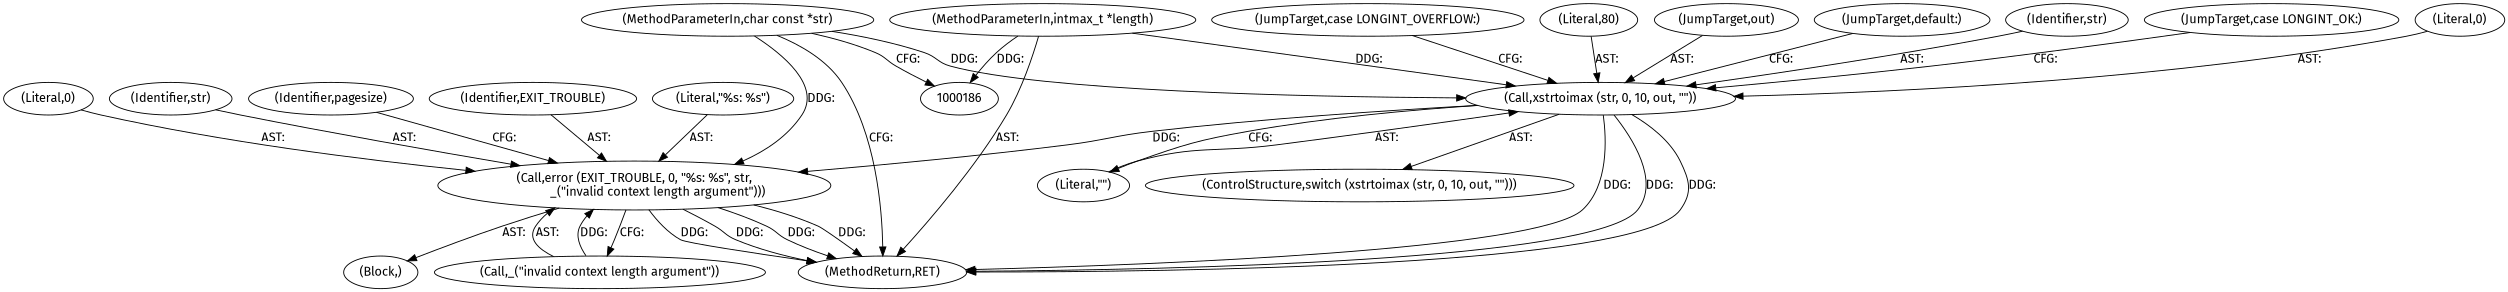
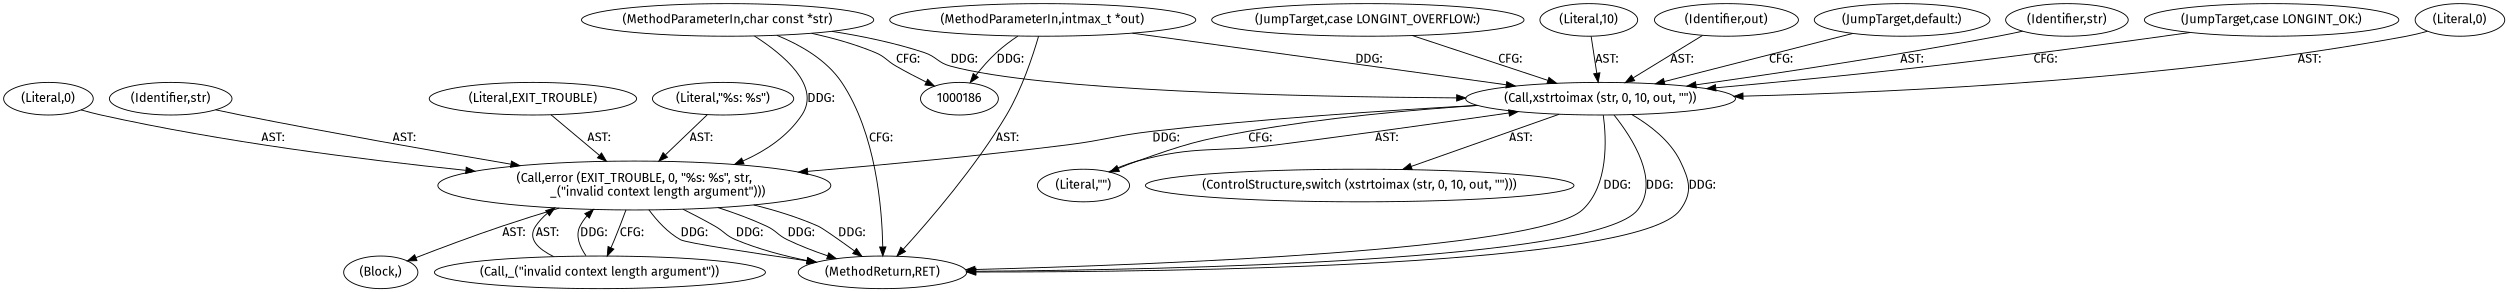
(1043, 20) -> (1043, 20)
(1589, 20) -> (1589, 20)
(1726, 20) -> (1726, 20)
(331, 99) -> none
(533, 99) -> (533, 99)
